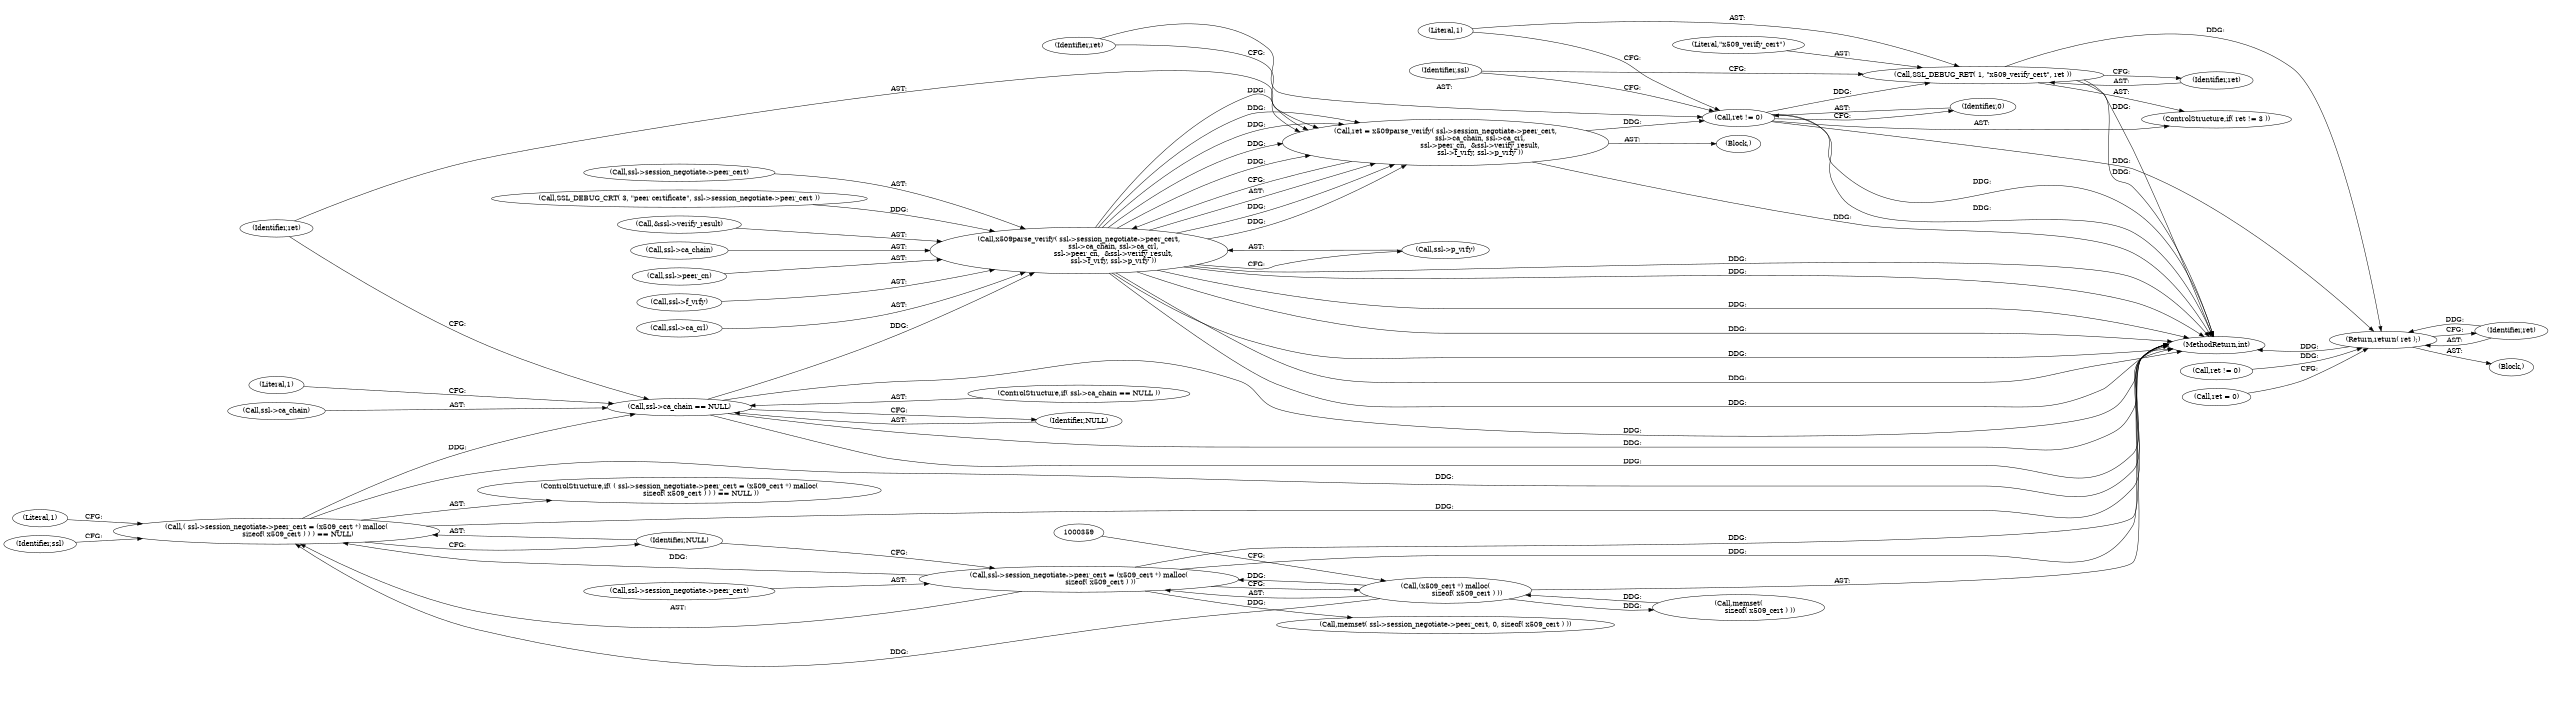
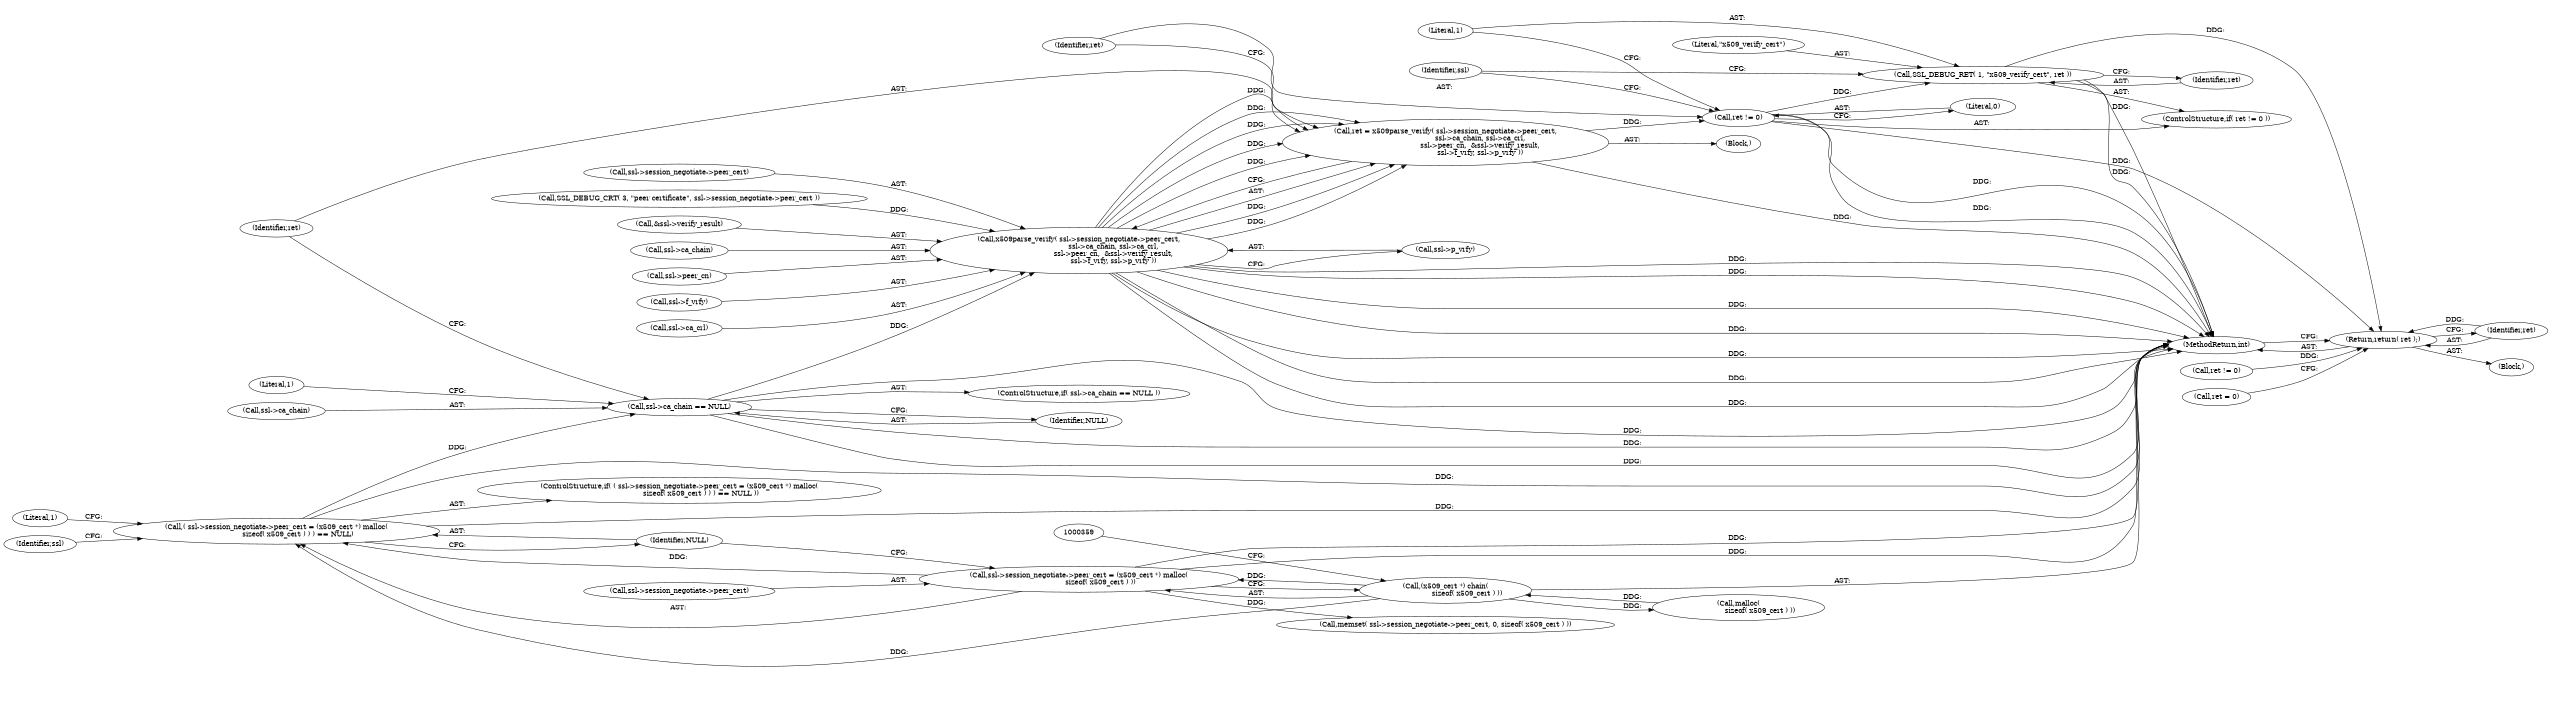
(1983, 107) -> (1983, 107)
(2217, 119) -> (2217, 119)
none -> (2294, 342)
(2310, 347) -> (2310, 347)
(869, 402) -> (850, 394)
(1446, 590) -> (1446, 590)
(1739, 608) -> (1739, 608)
